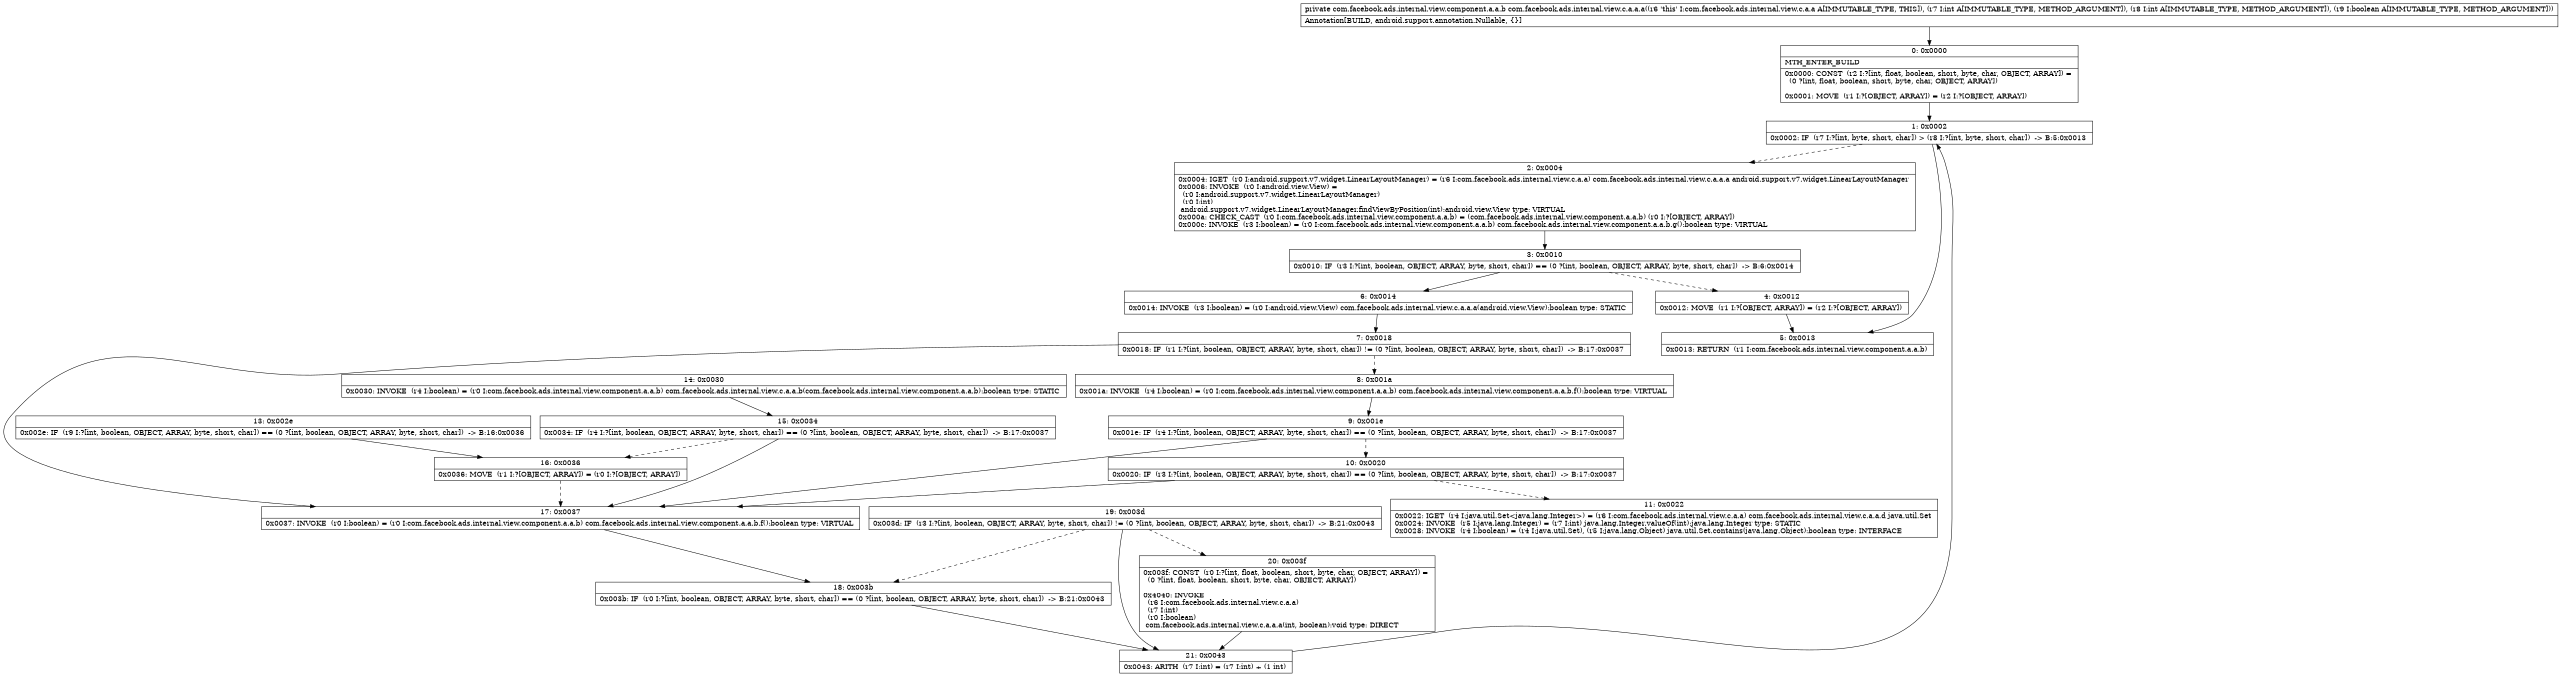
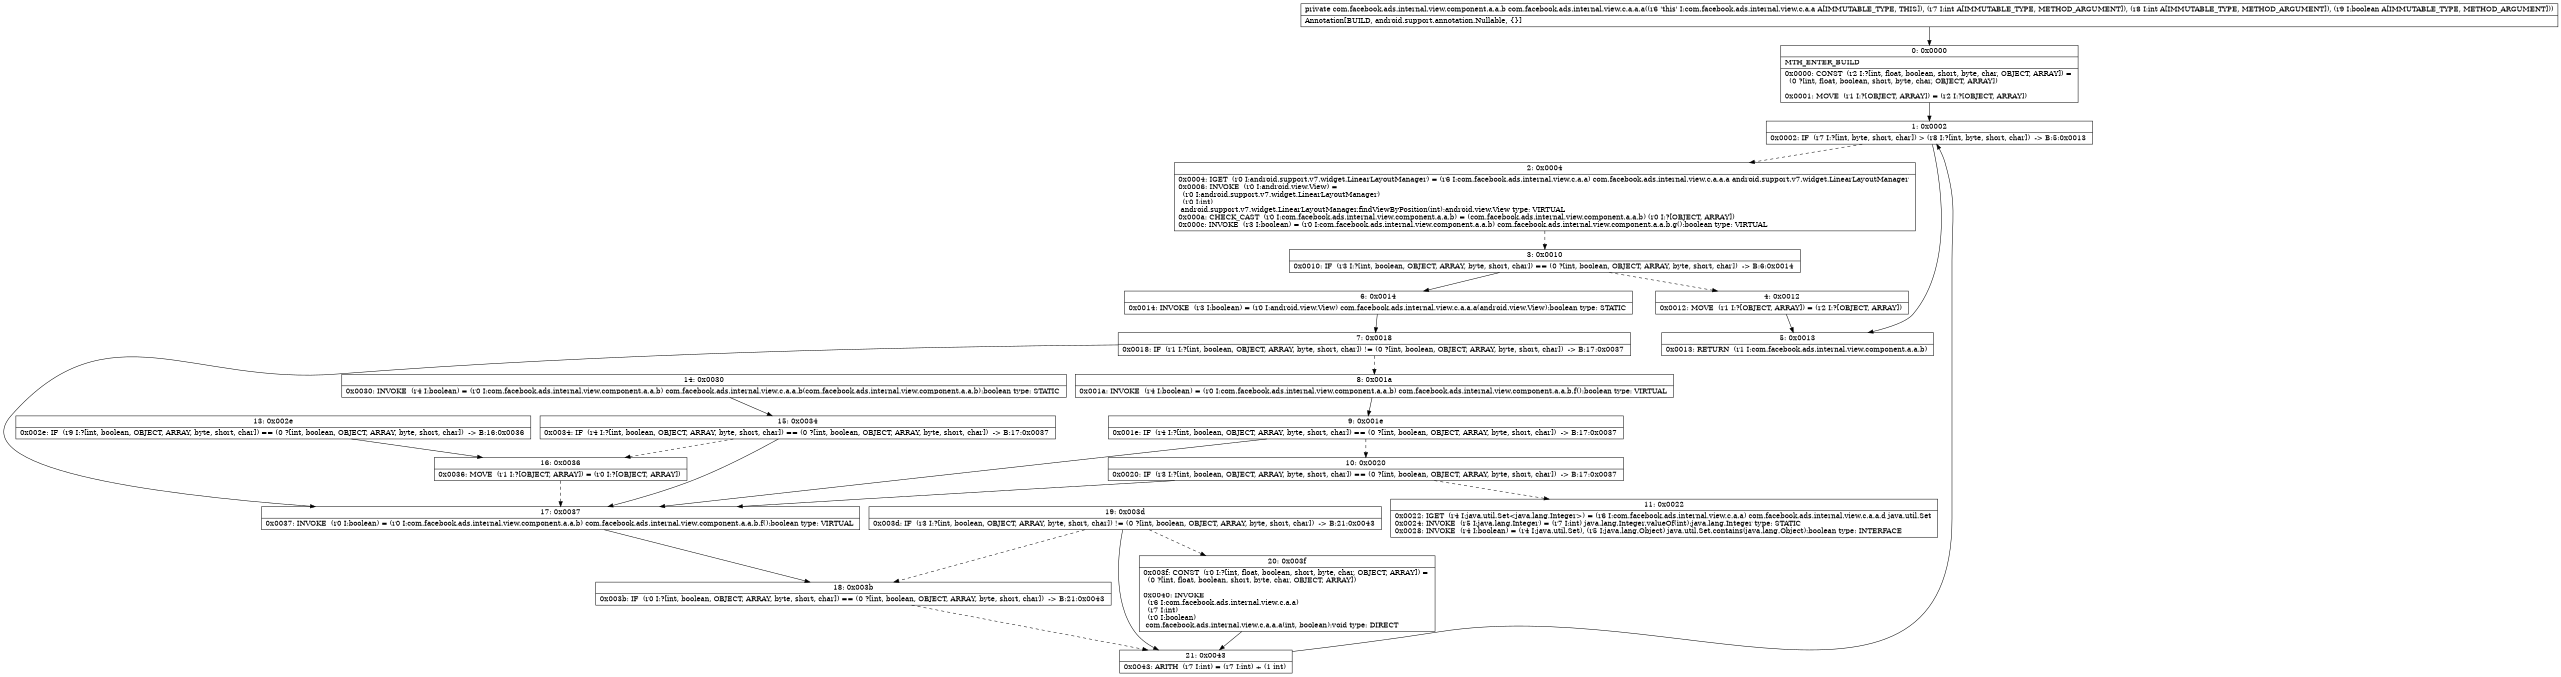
(1545, 238) -> (1545, 238)
(1176, 595) -> (1176, 595)
(1027, 627) -> (1027, 627)
